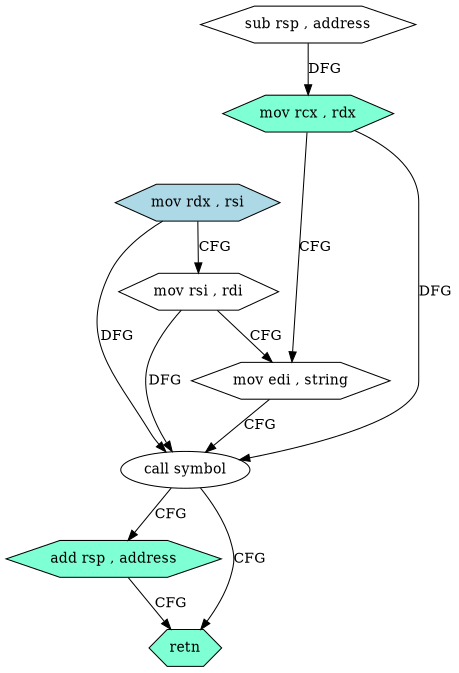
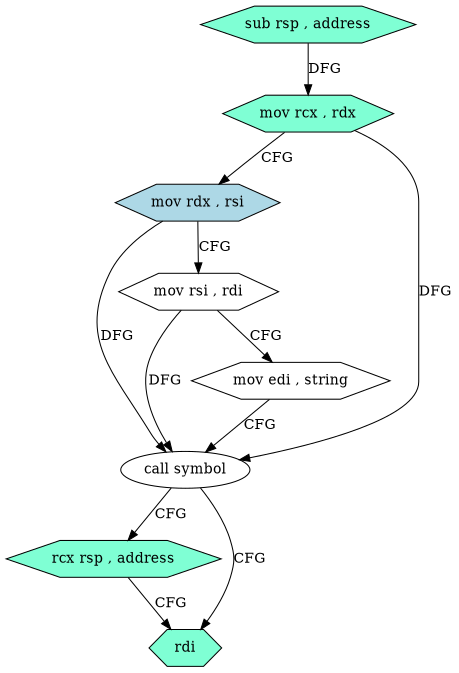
(308, 25) -> (308, 25)
(300, 242) -> (256, 155)
(114, 559) -> (114, 559)
(185, 648) -> (185, 648)
